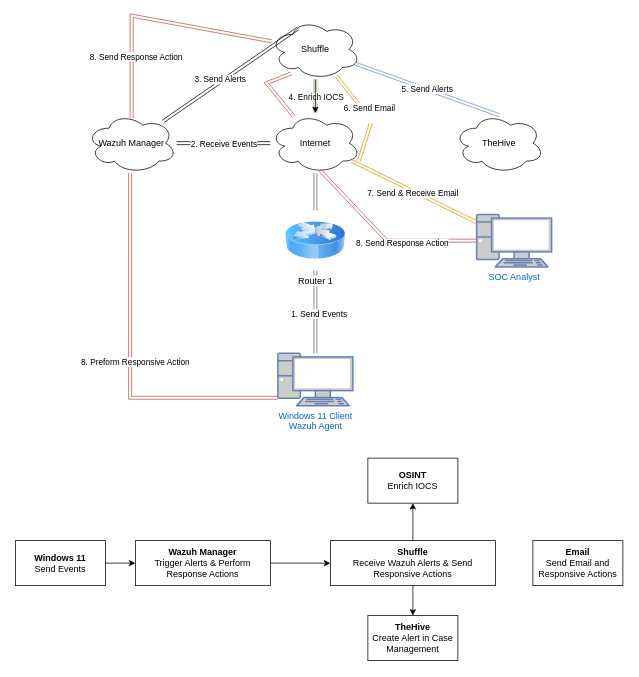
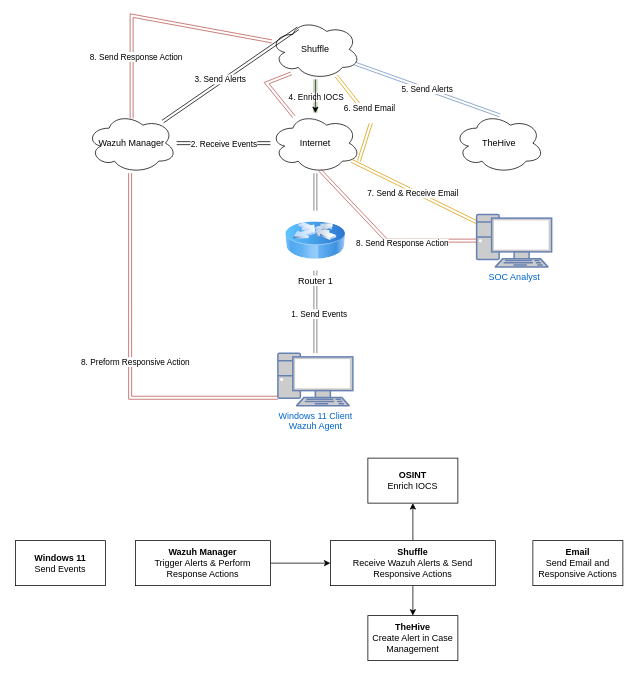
(129, 563) -> none
